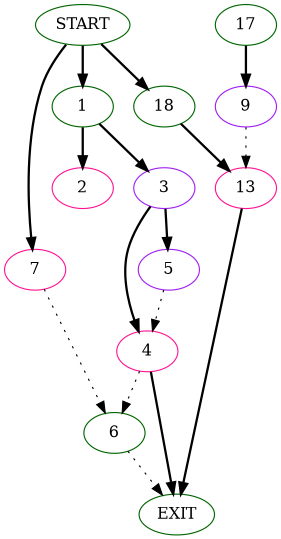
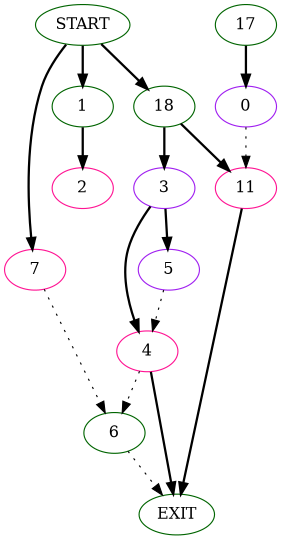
(246, 107) -> (246, 107)
(119, 143) -> (164, 142)
(246, 188) -> (246, 188)
